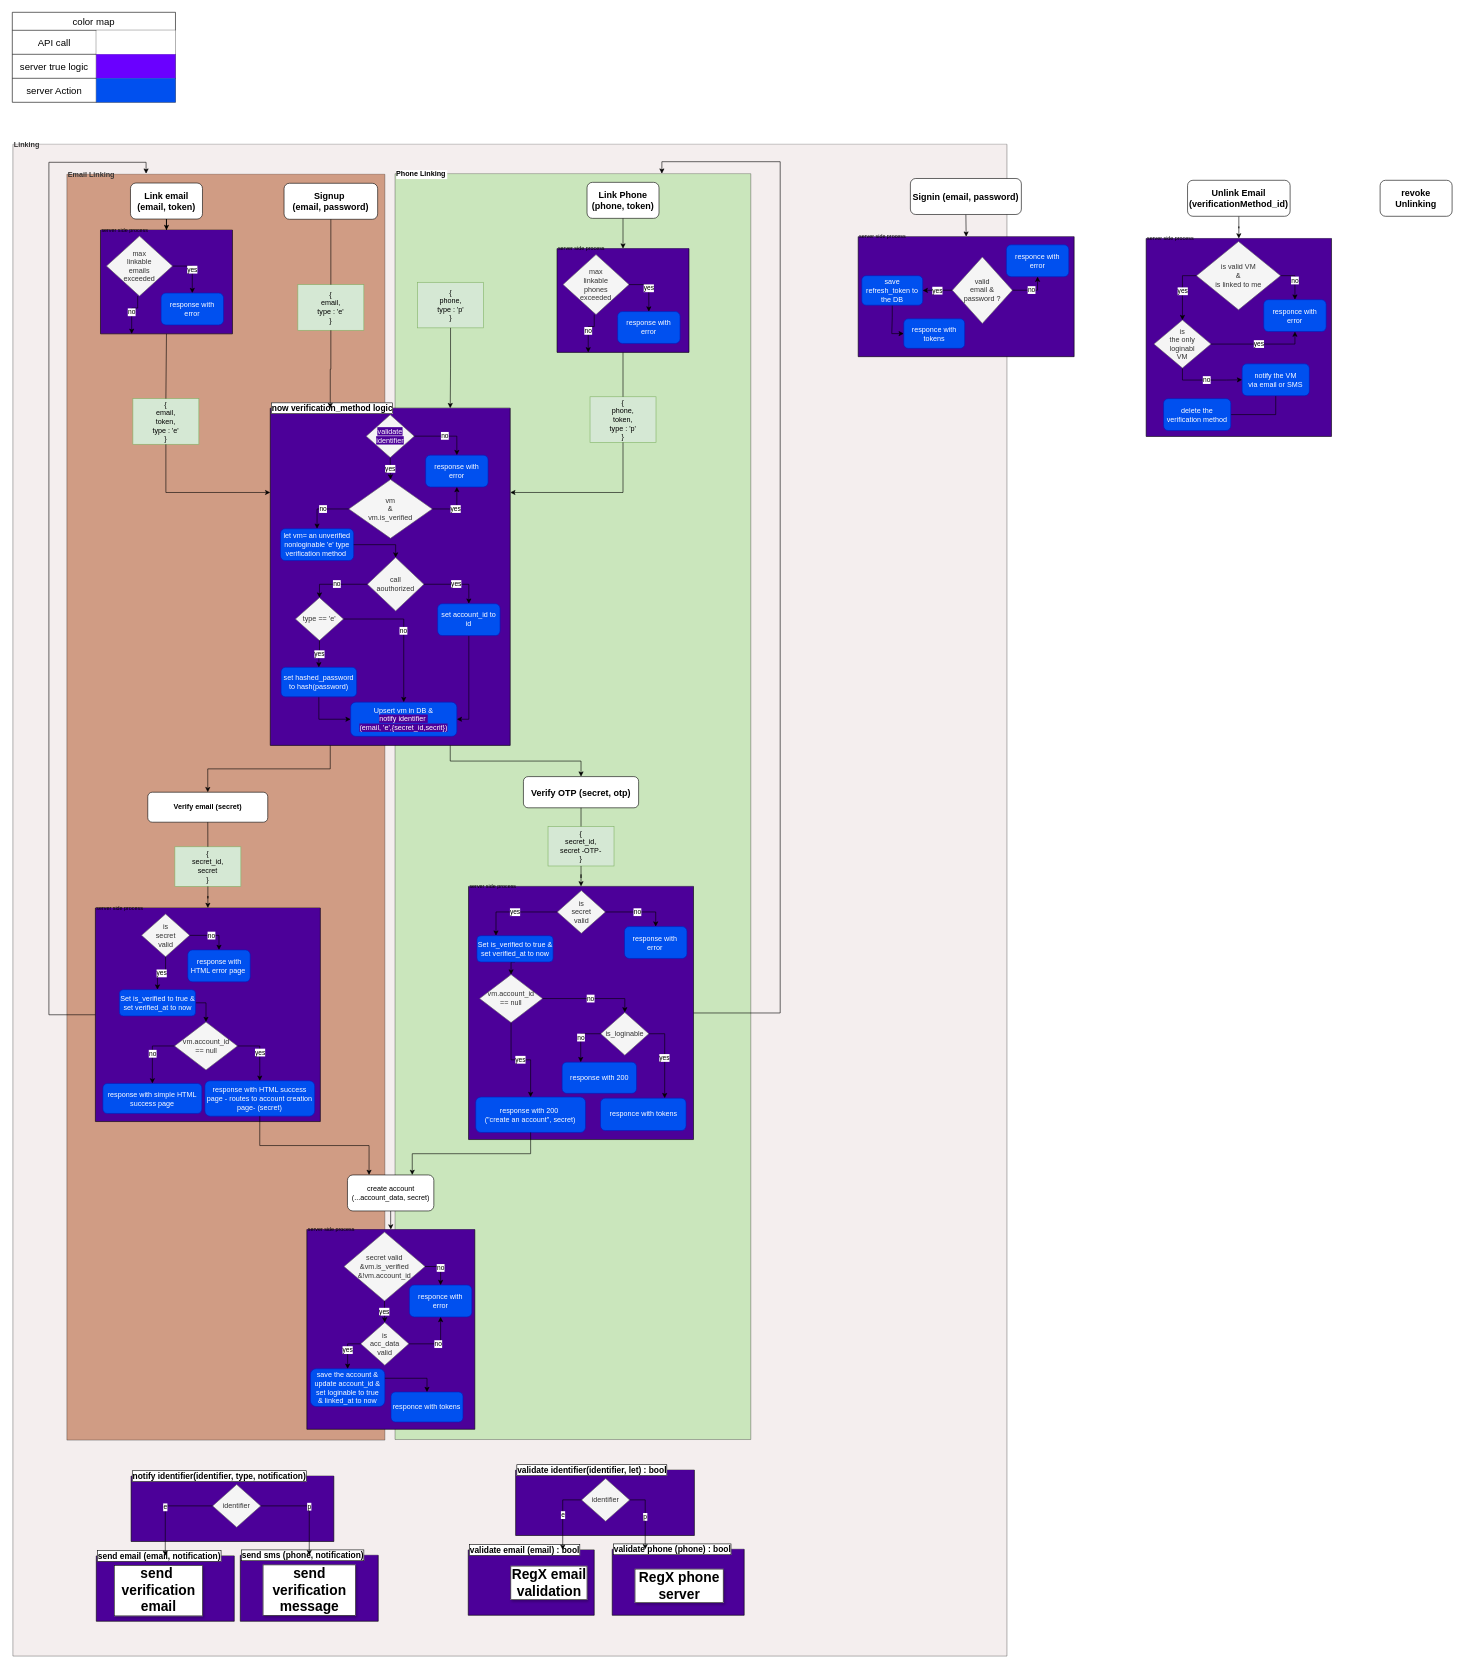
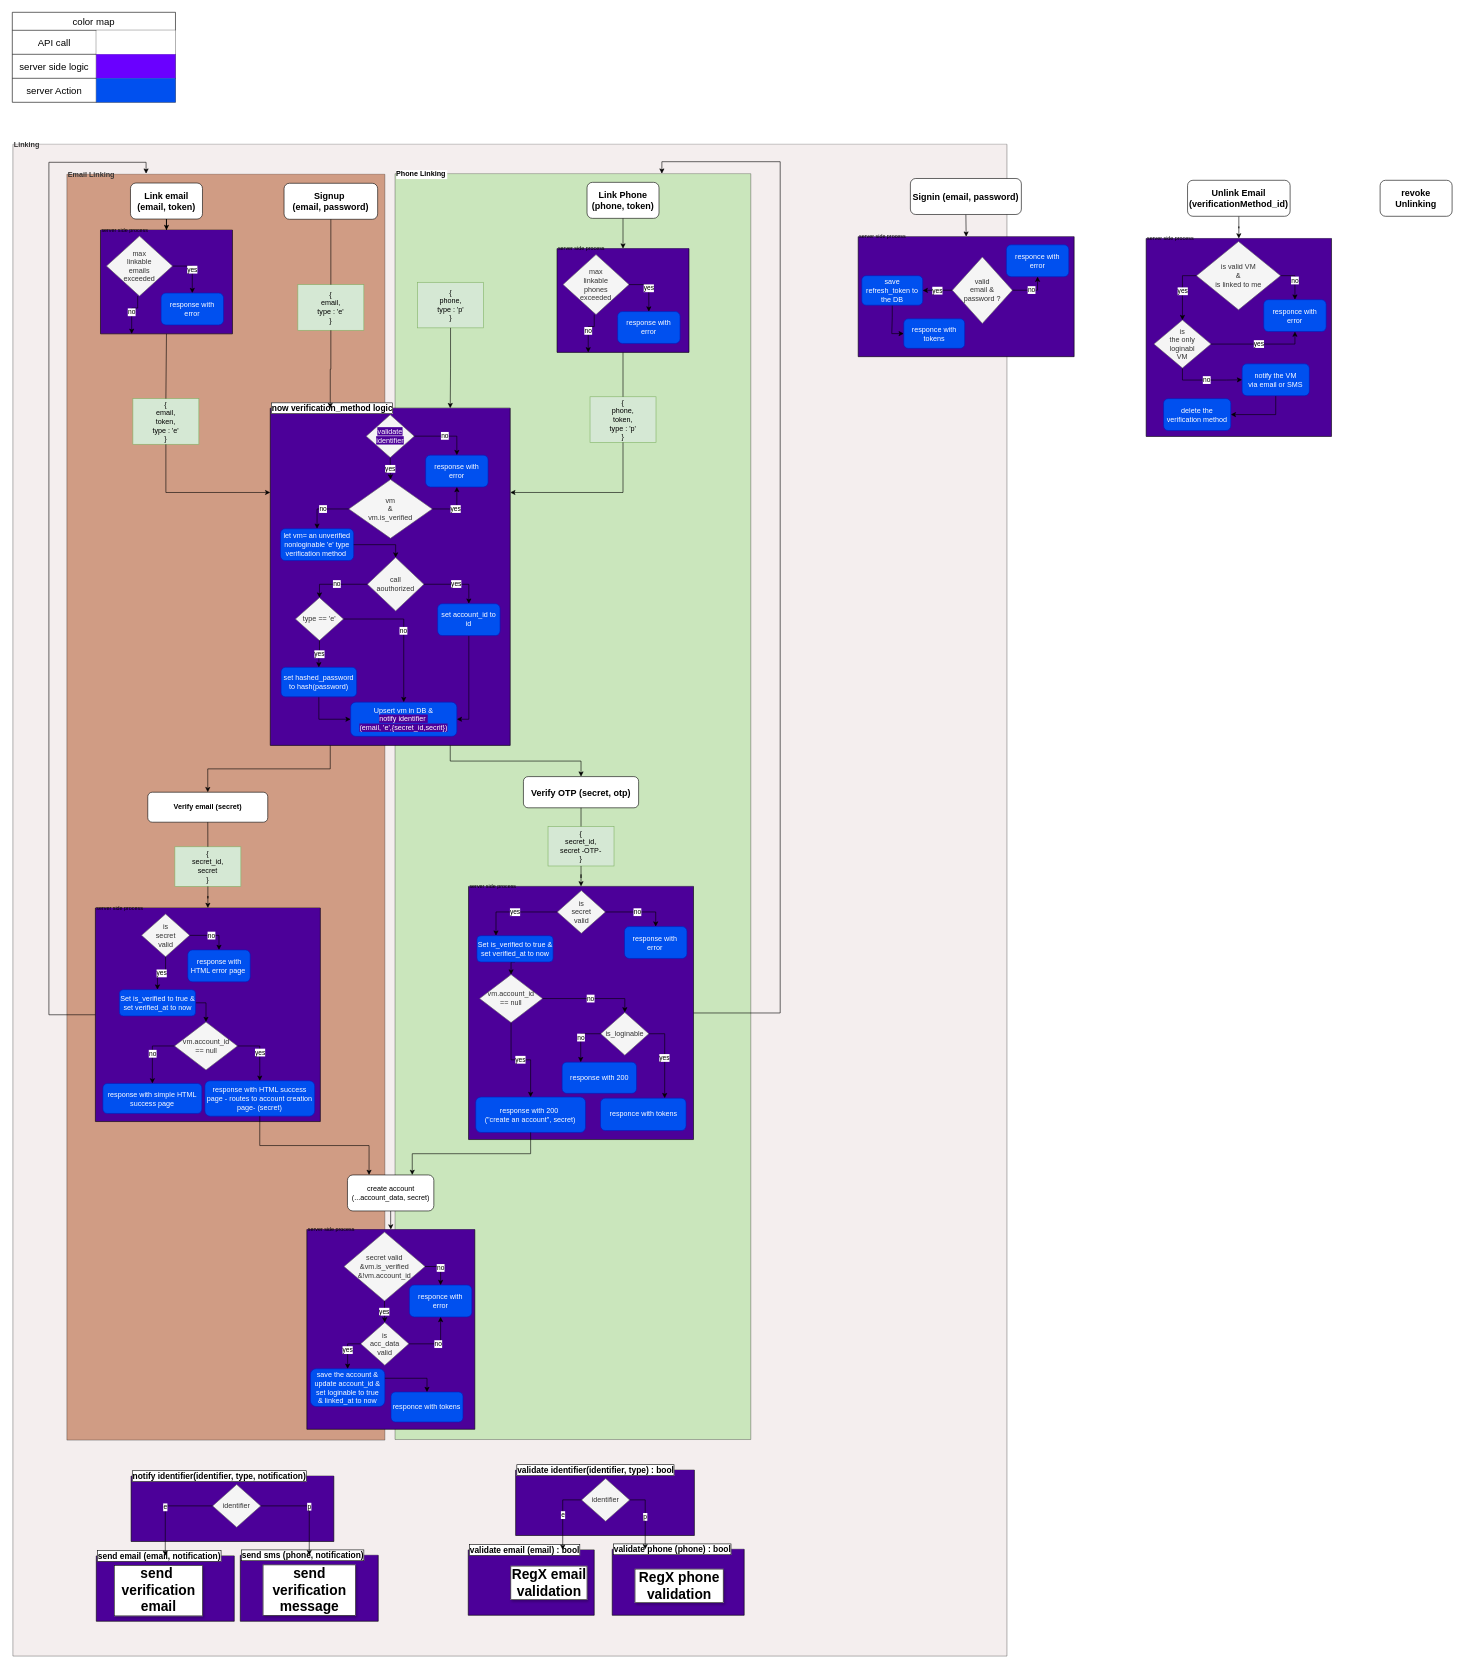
(54, 66) -> (54, 66)
(1234, 415) -> (1236, 415)
(601, 1470) -> (604, 1470)
(680, 1586) -> (680, 1586)
